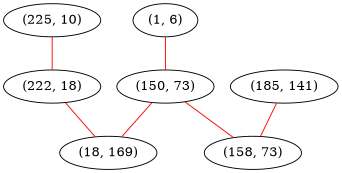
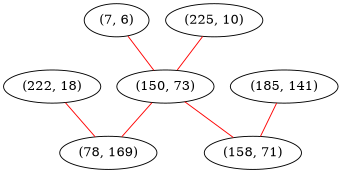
(165, 20) -> (117, 20)
(52, 54) -> (190, 53)
(108, 153) -> (108, 153)
(253, 153) -> (253, 153)
